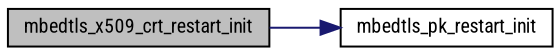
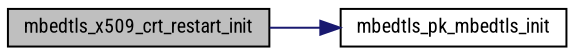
(447, 28) -> (454, 28)
